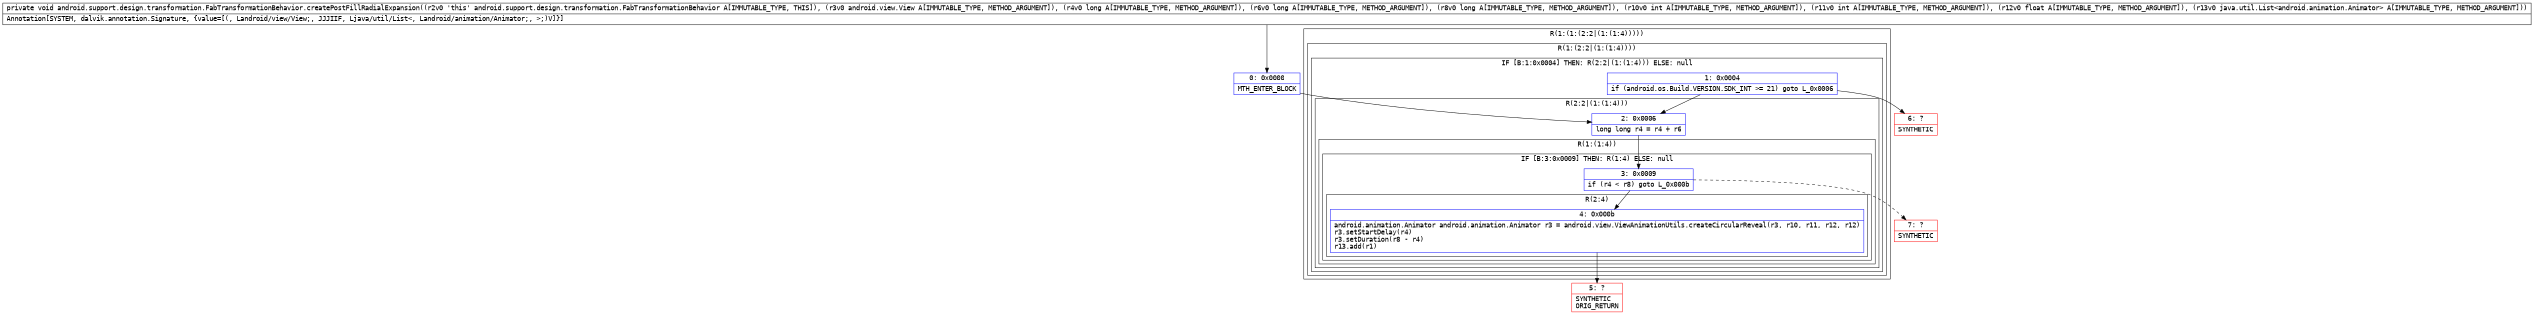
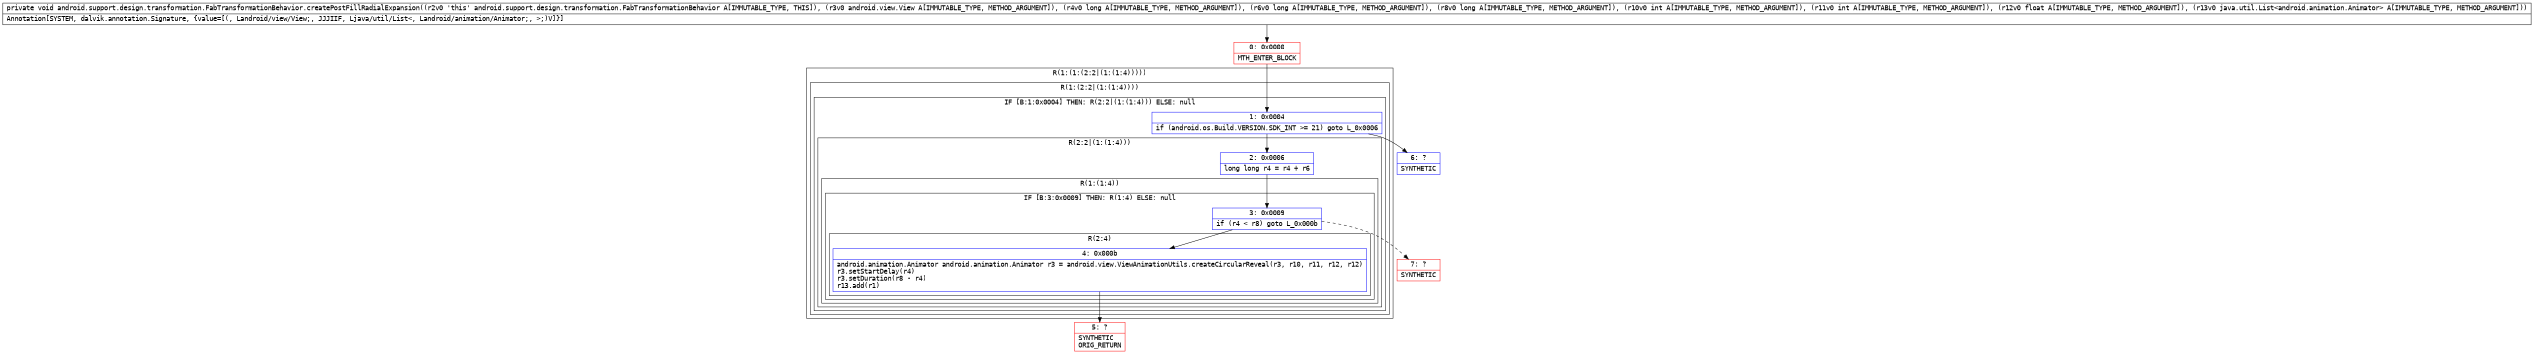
(1267, 84) -> (1267, 53)
(1443, 112) -> (1267, 86)
(1916, 124) -> (1419, 164)
